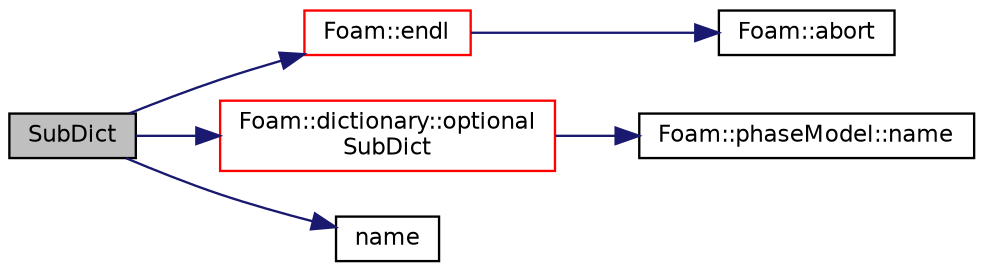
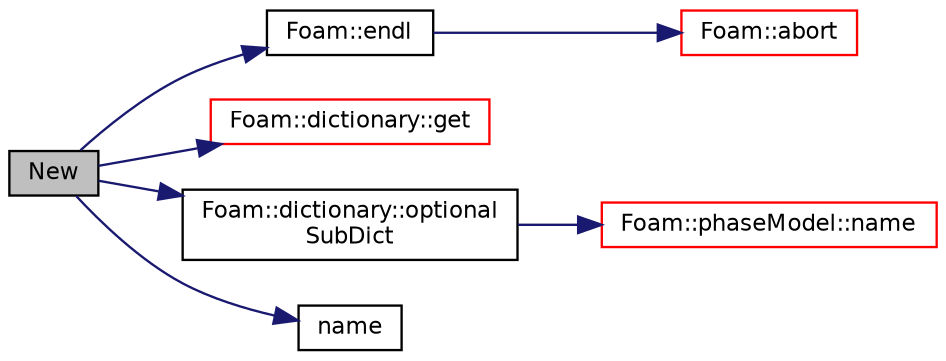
(388, 33) -> (350, 33)
(807, 33) -> (769, 33)
none -> (350, 122)
(73, 136) -> (54, 173)
(388, 136) -> (350, 225)
(807, 136) -> (769, 225)
